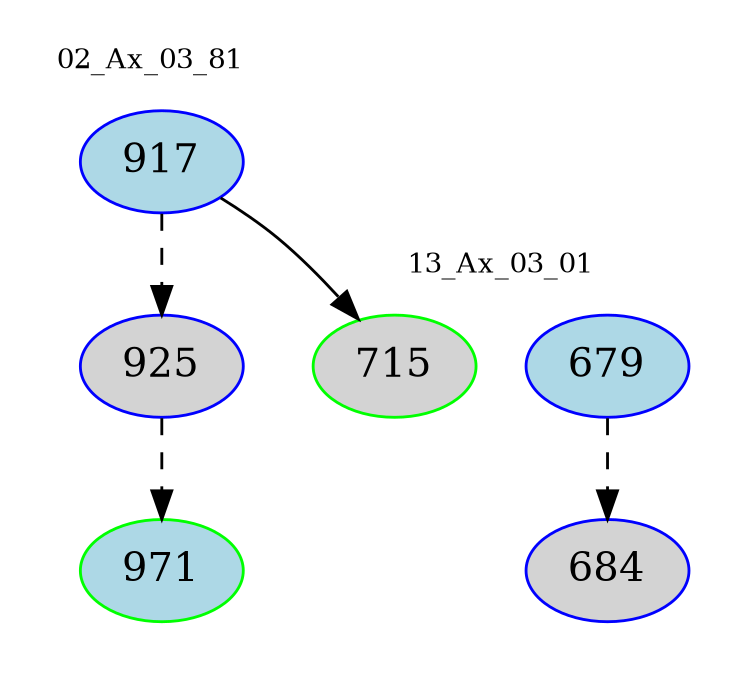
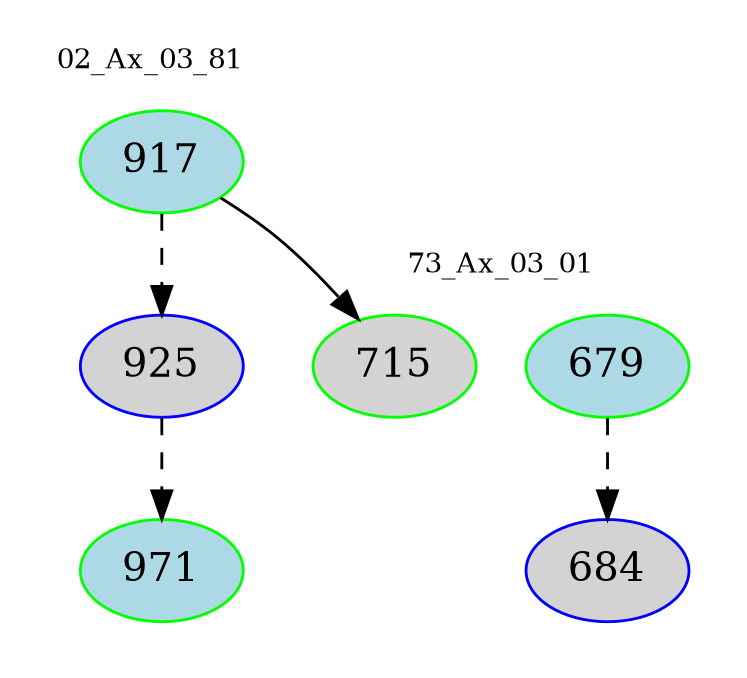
(162, 162) -> (162, 162)
(501, 265) -> (501, 265)
(608, 366) -> (608, 366)
